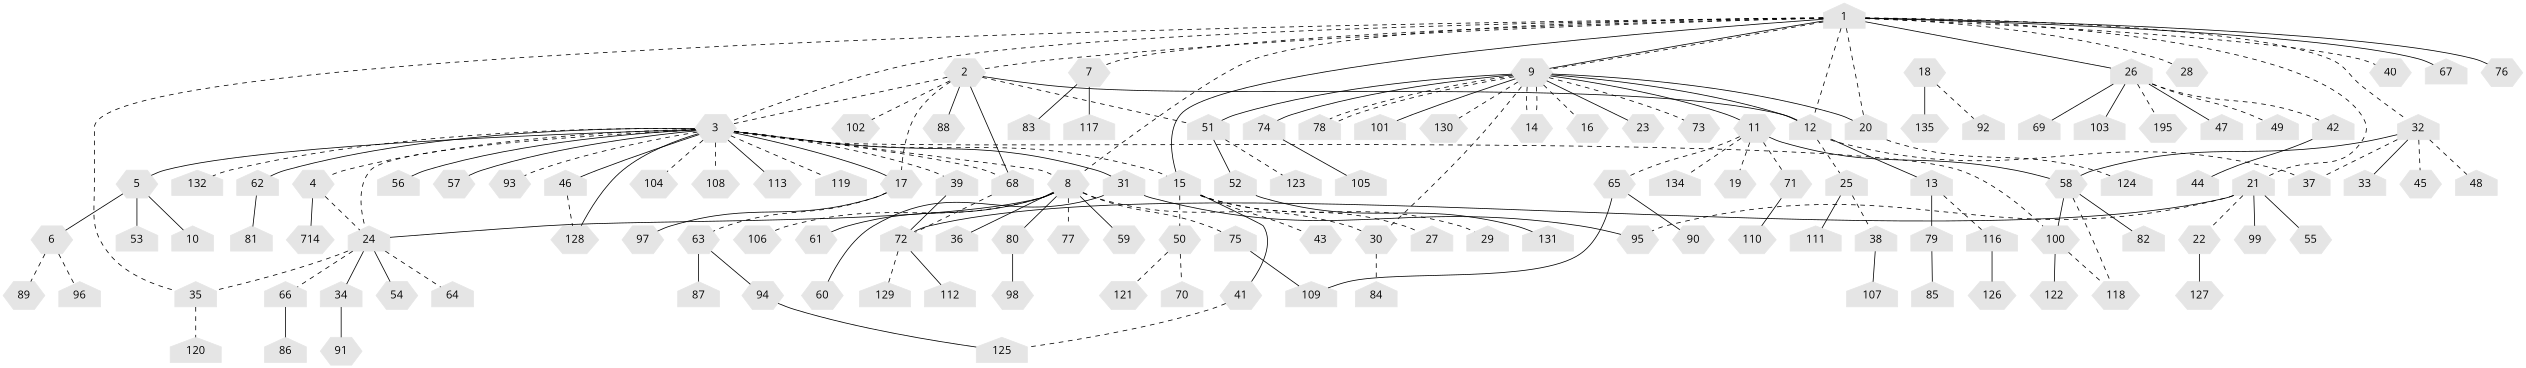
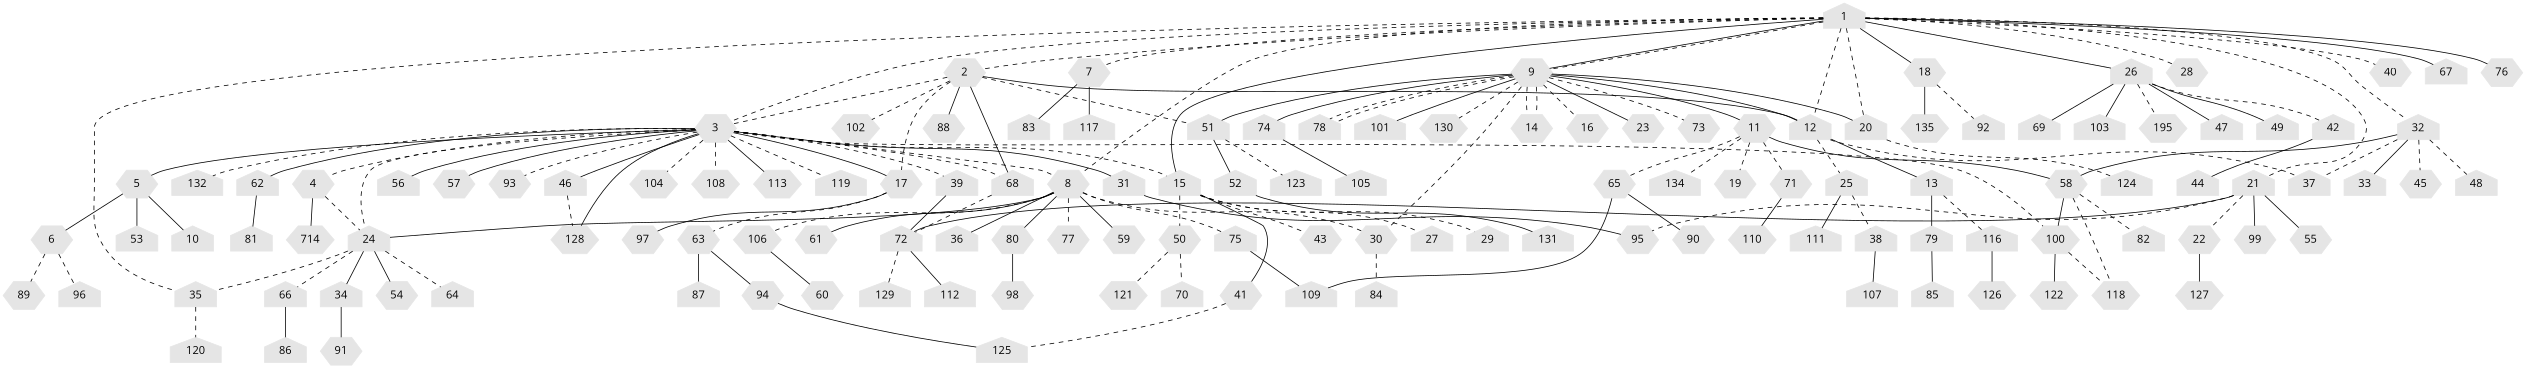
none -> (1886, 46)
(2217, 104) -> (2217, 104)
(951, 203) -> (790, 268)
(2102, 210) -> (2102, 210)
